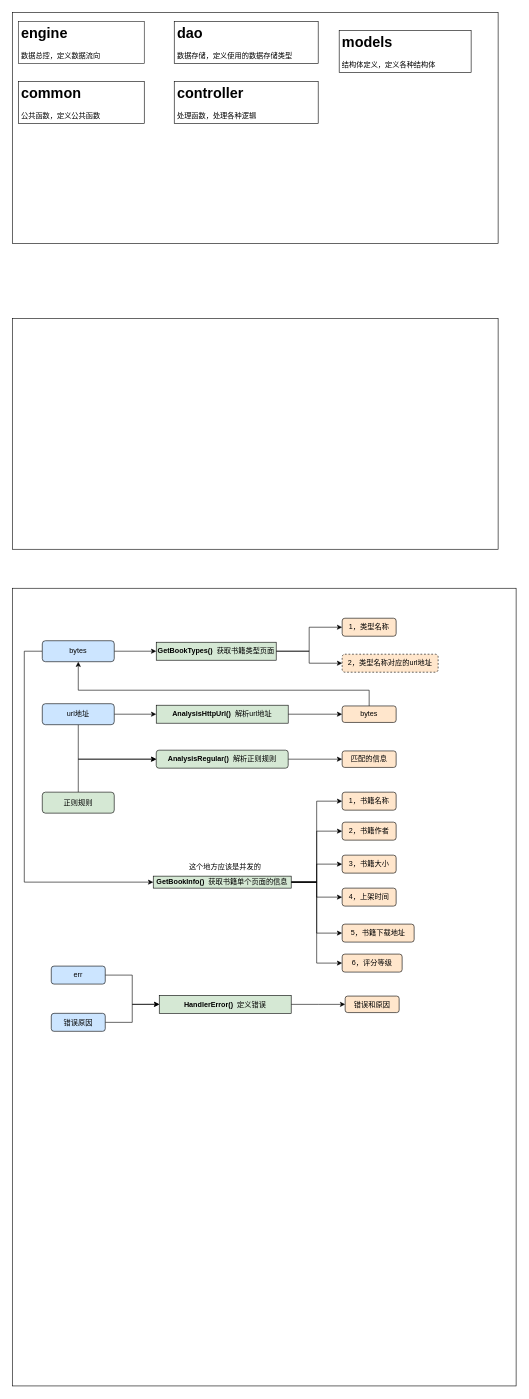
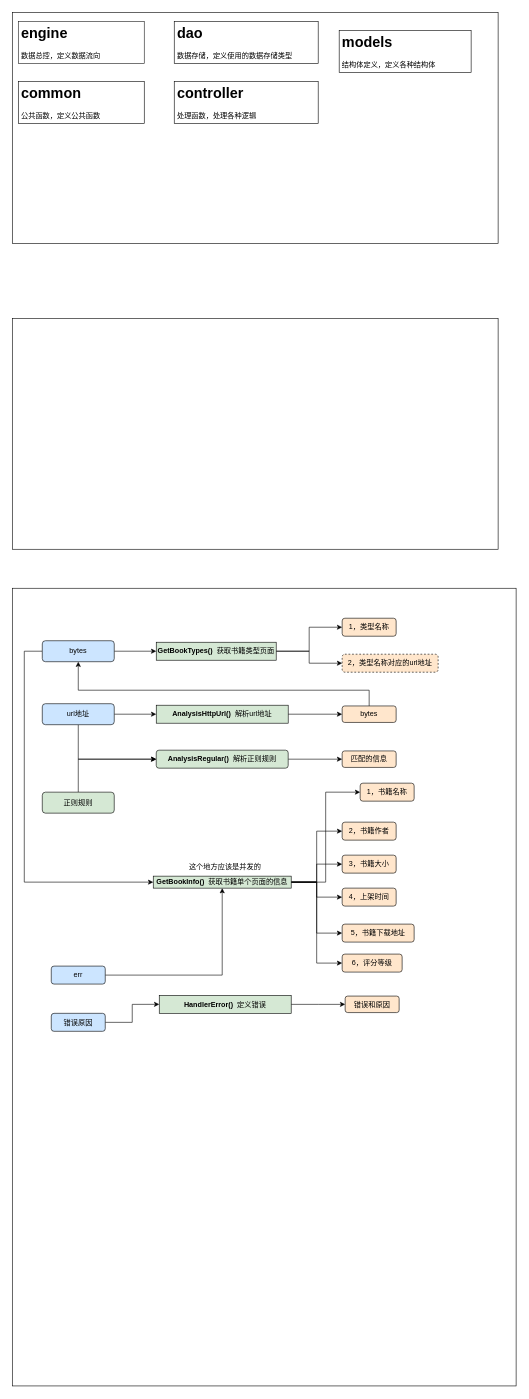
(369, 801) -> (387, 792)
(132, 987) -> (222, 893)
